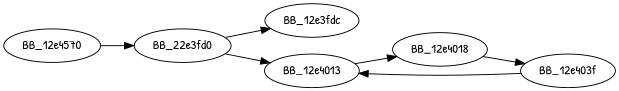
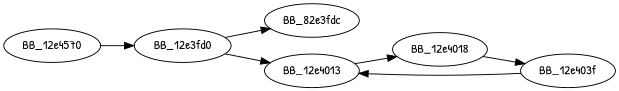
(312, 21) -> (312, 21)
(183, 46) -> (183, 46)
